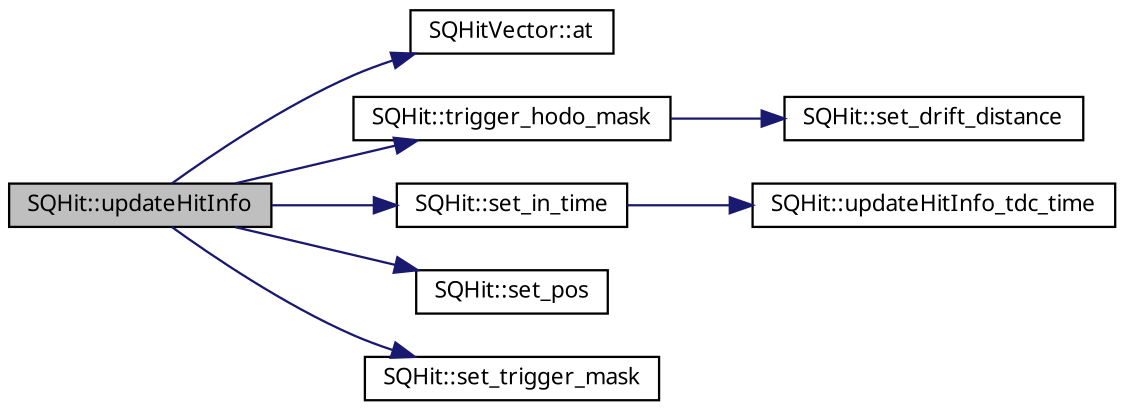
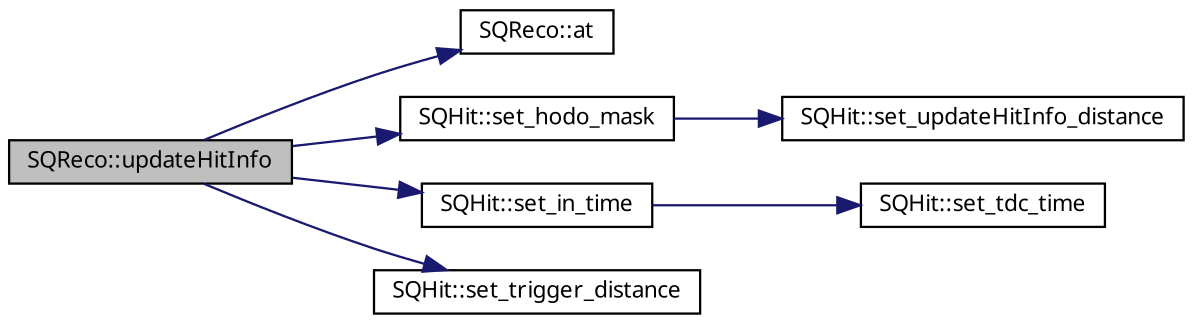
(512, 32) -> (537, 32)
(512, 119) -> (537, 119)
(934, 119) -> (983, 119)
(140, 205) -> (151, 162)
(934, 205) -> (983, 205)
(512, 292) -> none
(512, 379) -> (537, 292)
